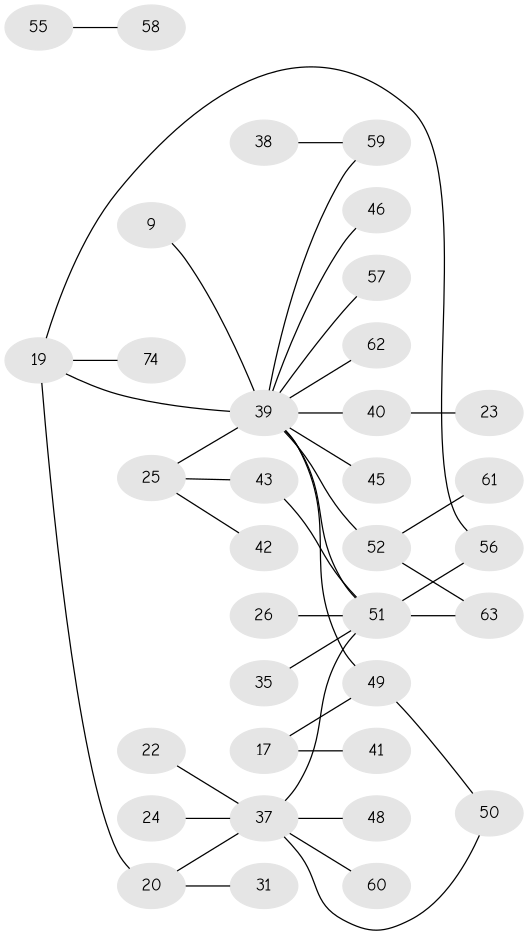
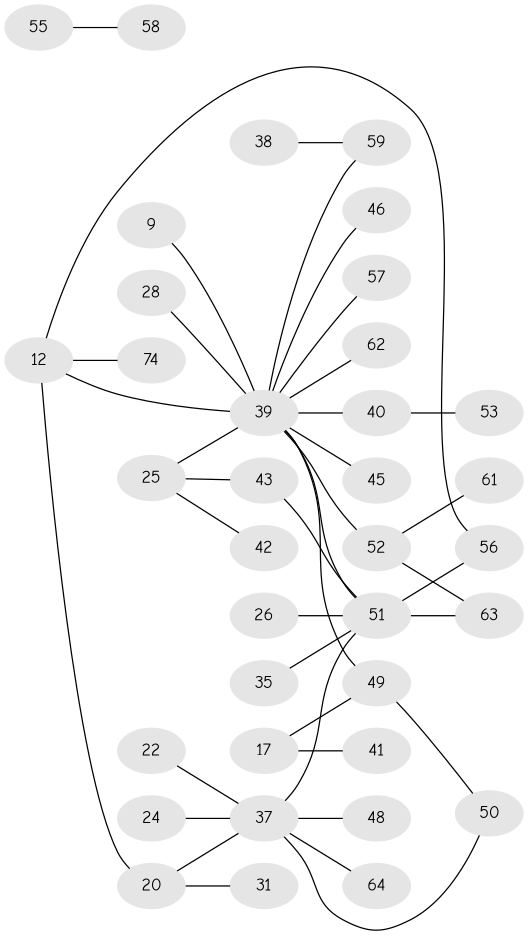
none -> (151, 293)
(39, 360) -> (39, 360)
(489, 413) -> (489, 413)
(377, 886) -> (377, 886)
